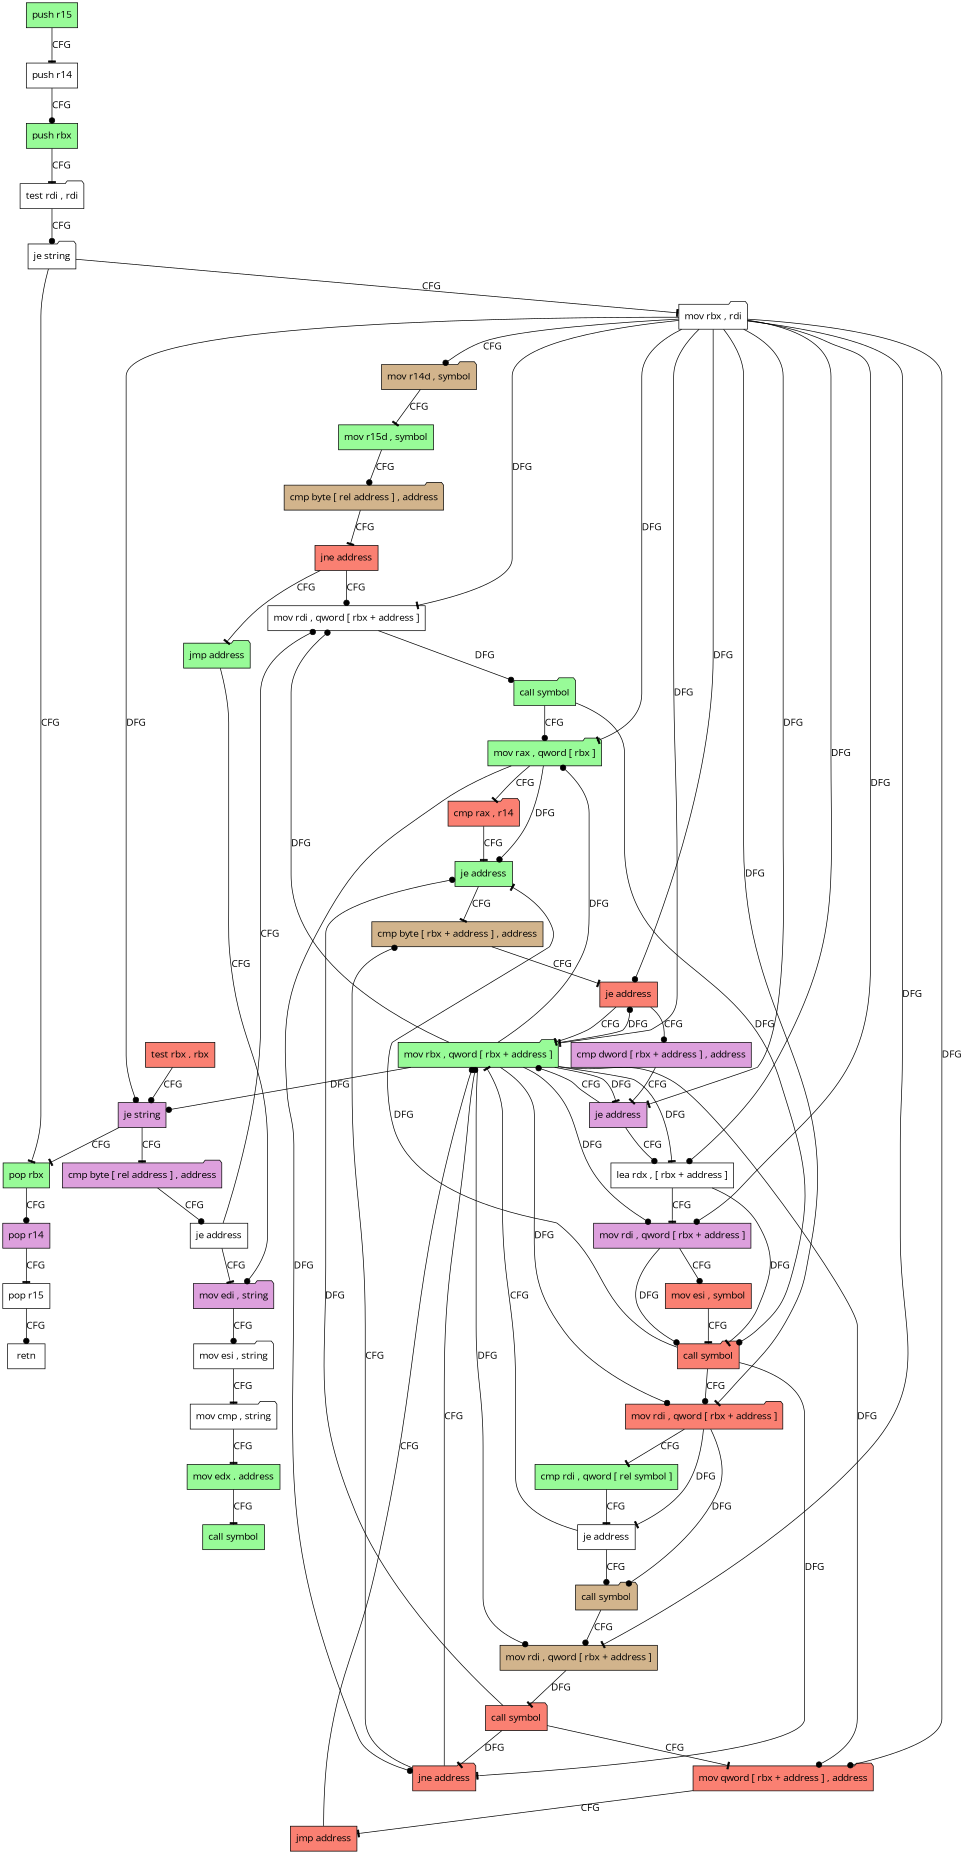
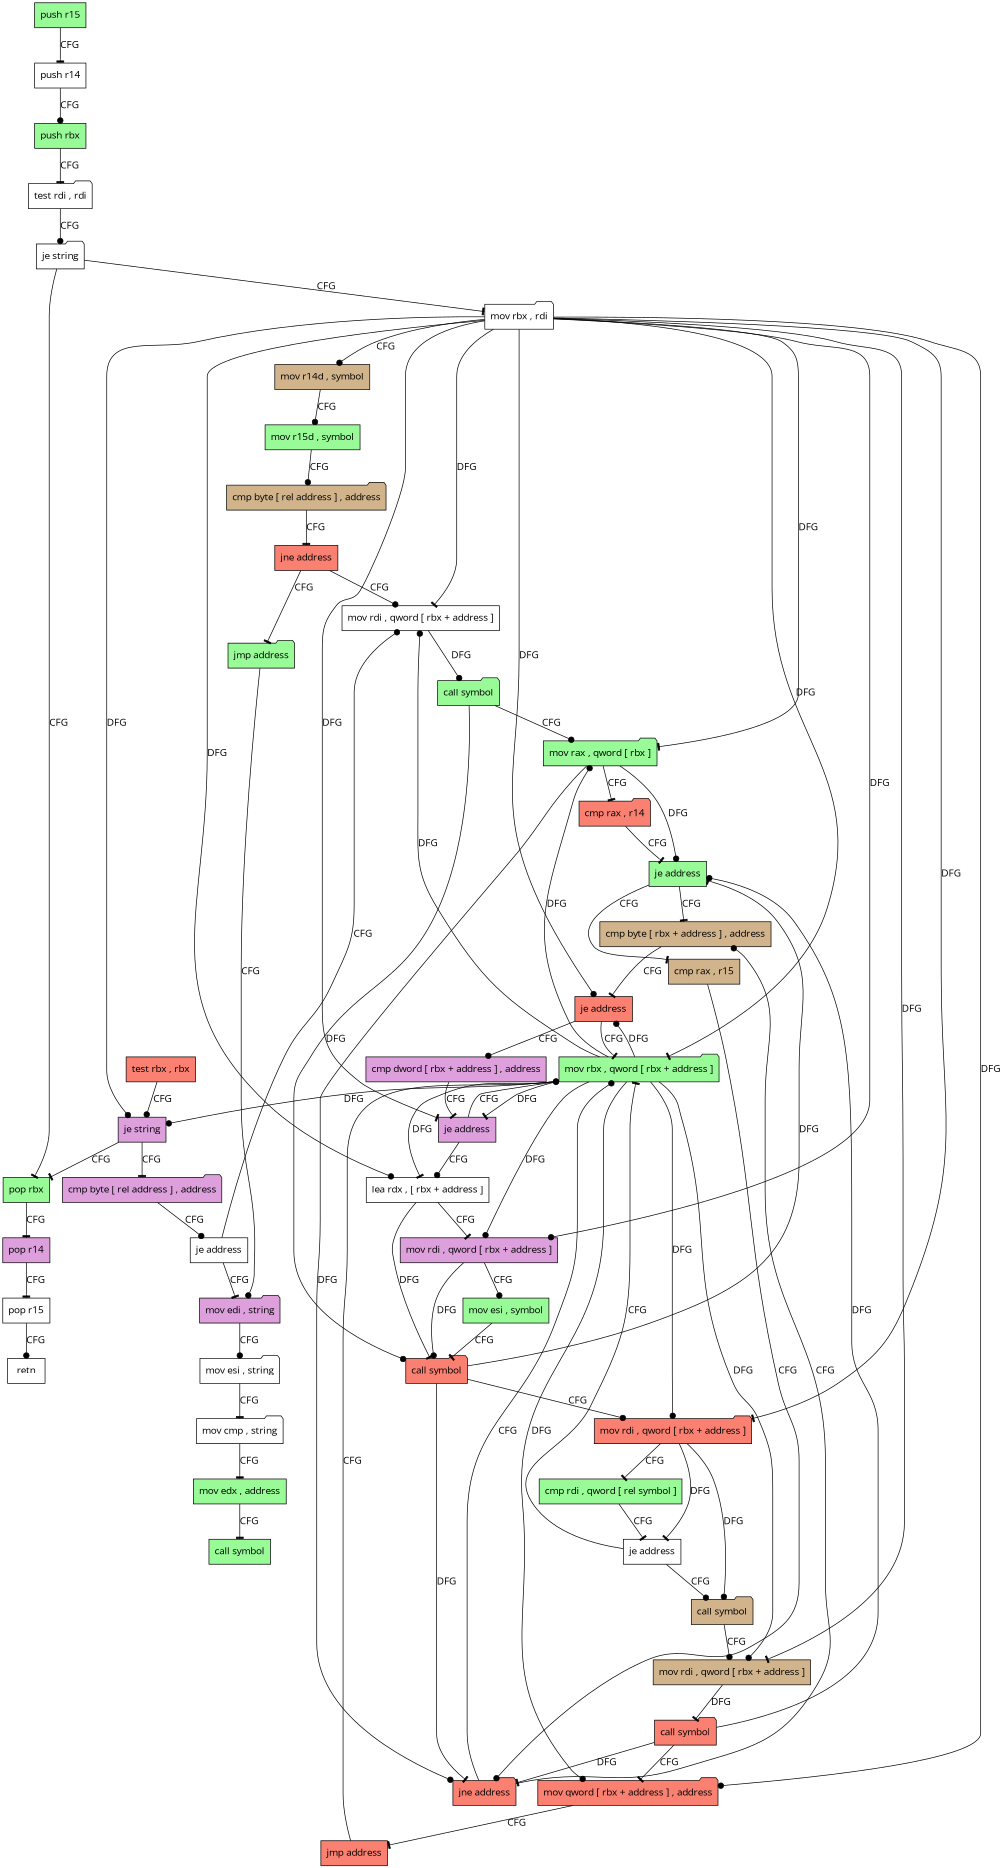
(429, 377) -> (322, 377)
(409, 406) -> (318, 404)
none -> (704, 972)
(26, 1203) -> (26, 1218)
(708, 1296) -> (506, 1311)
